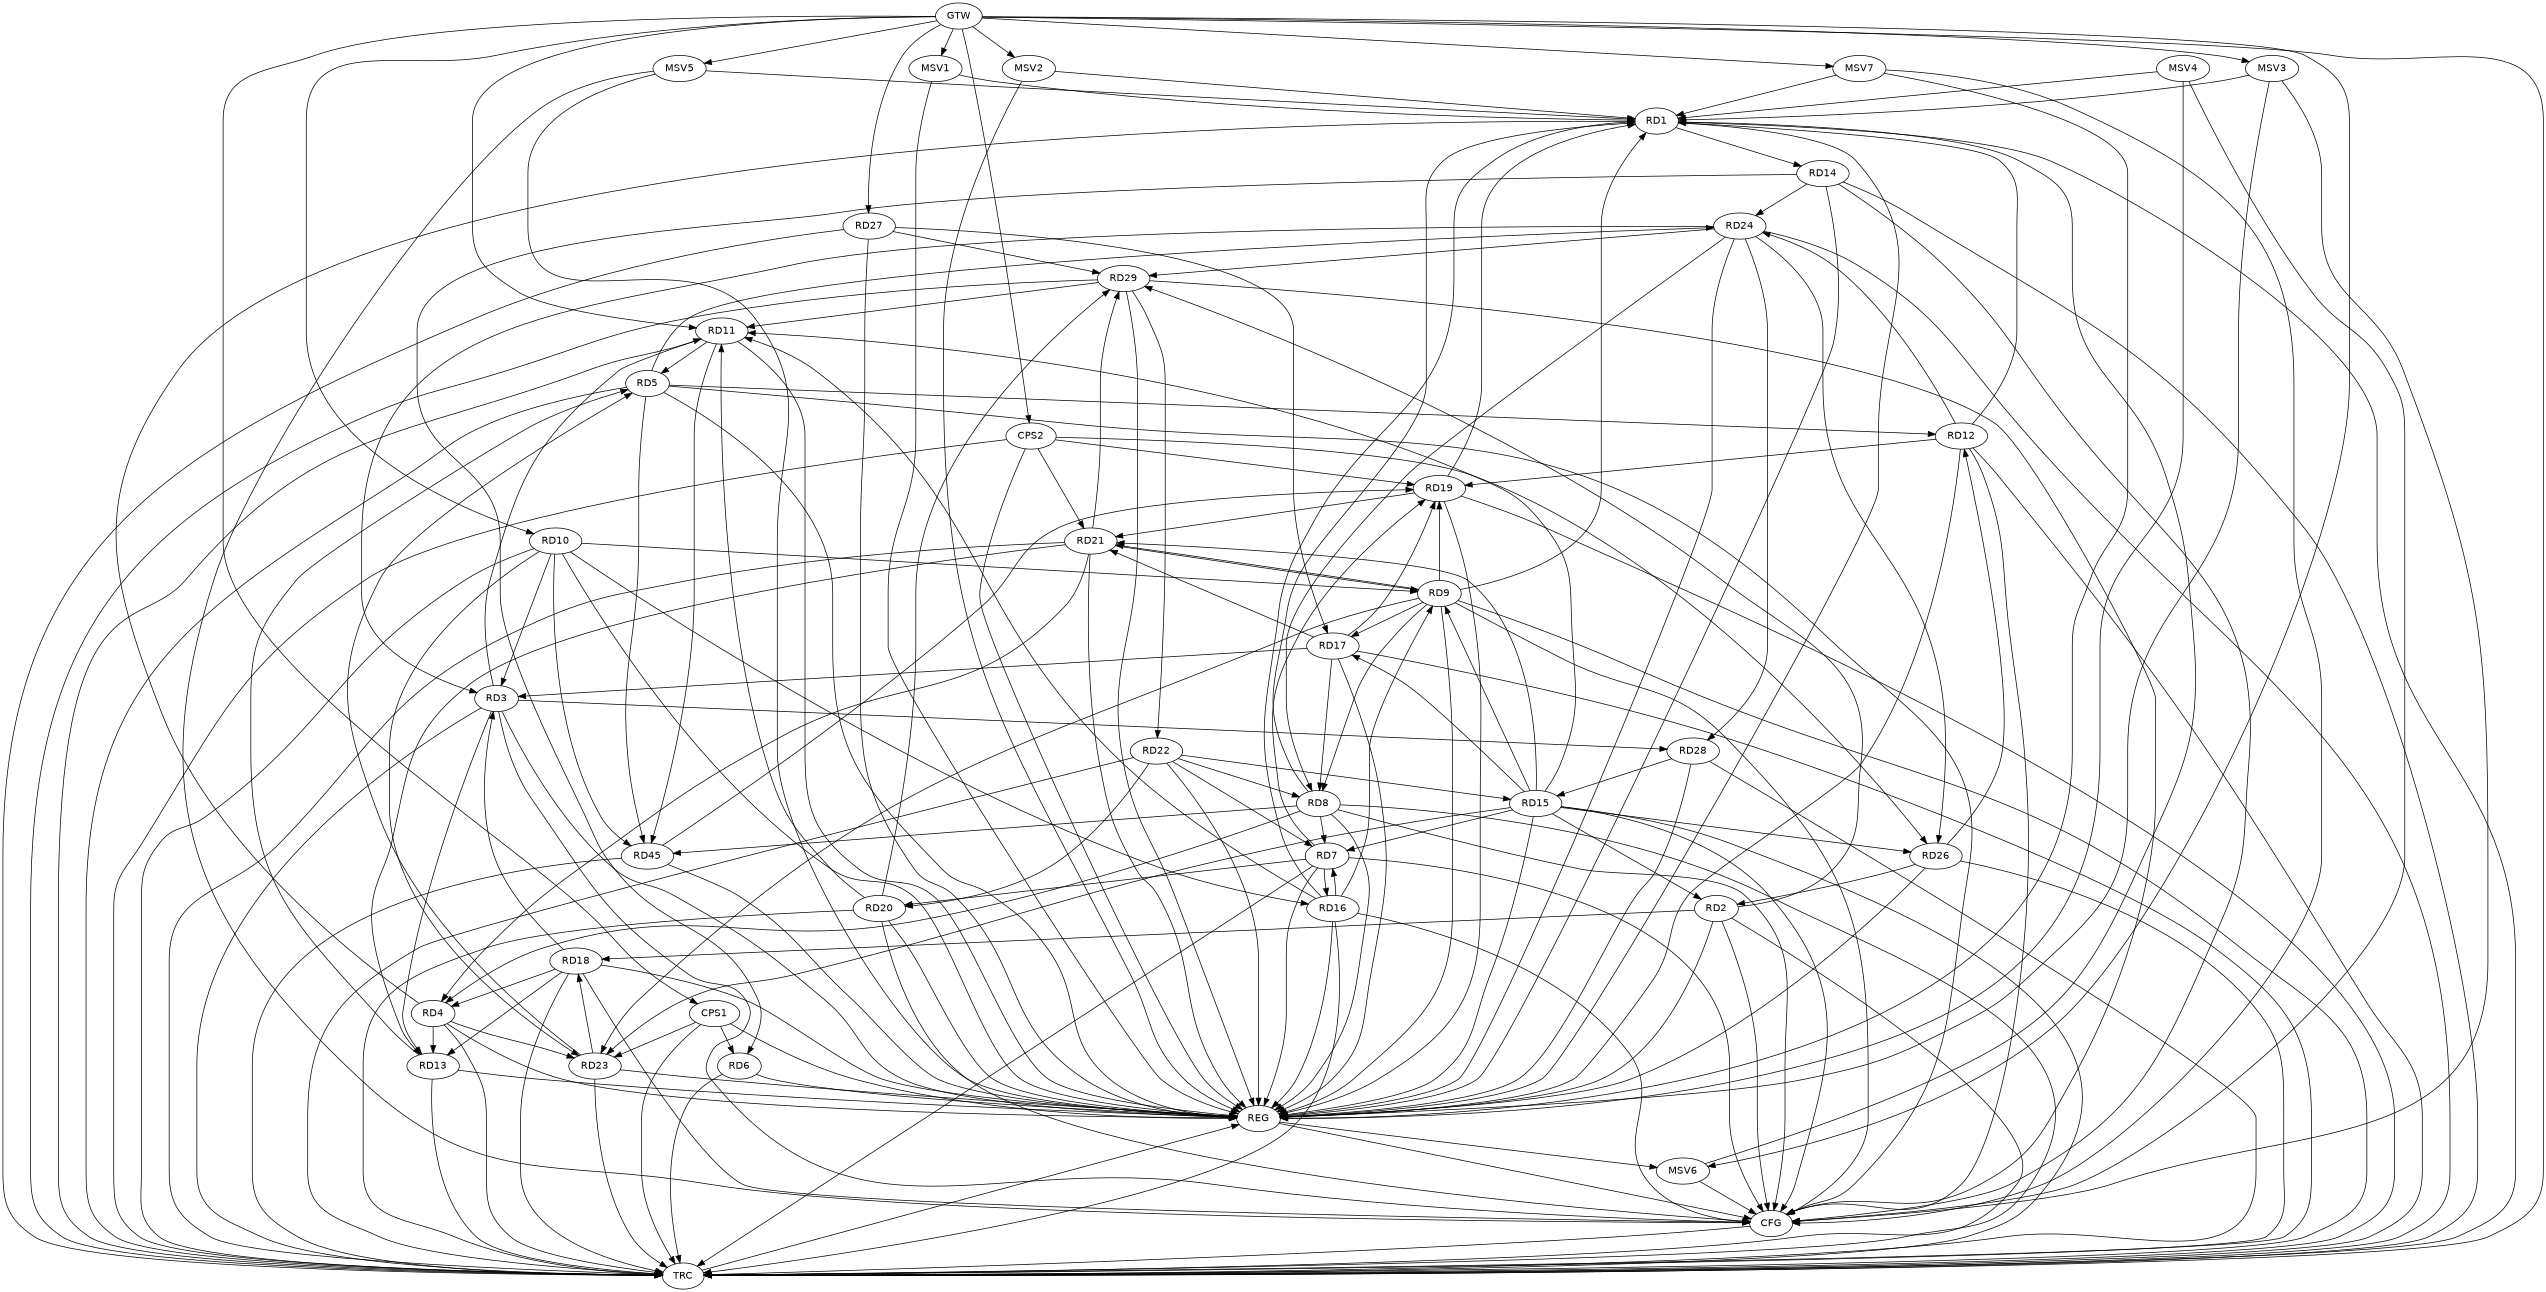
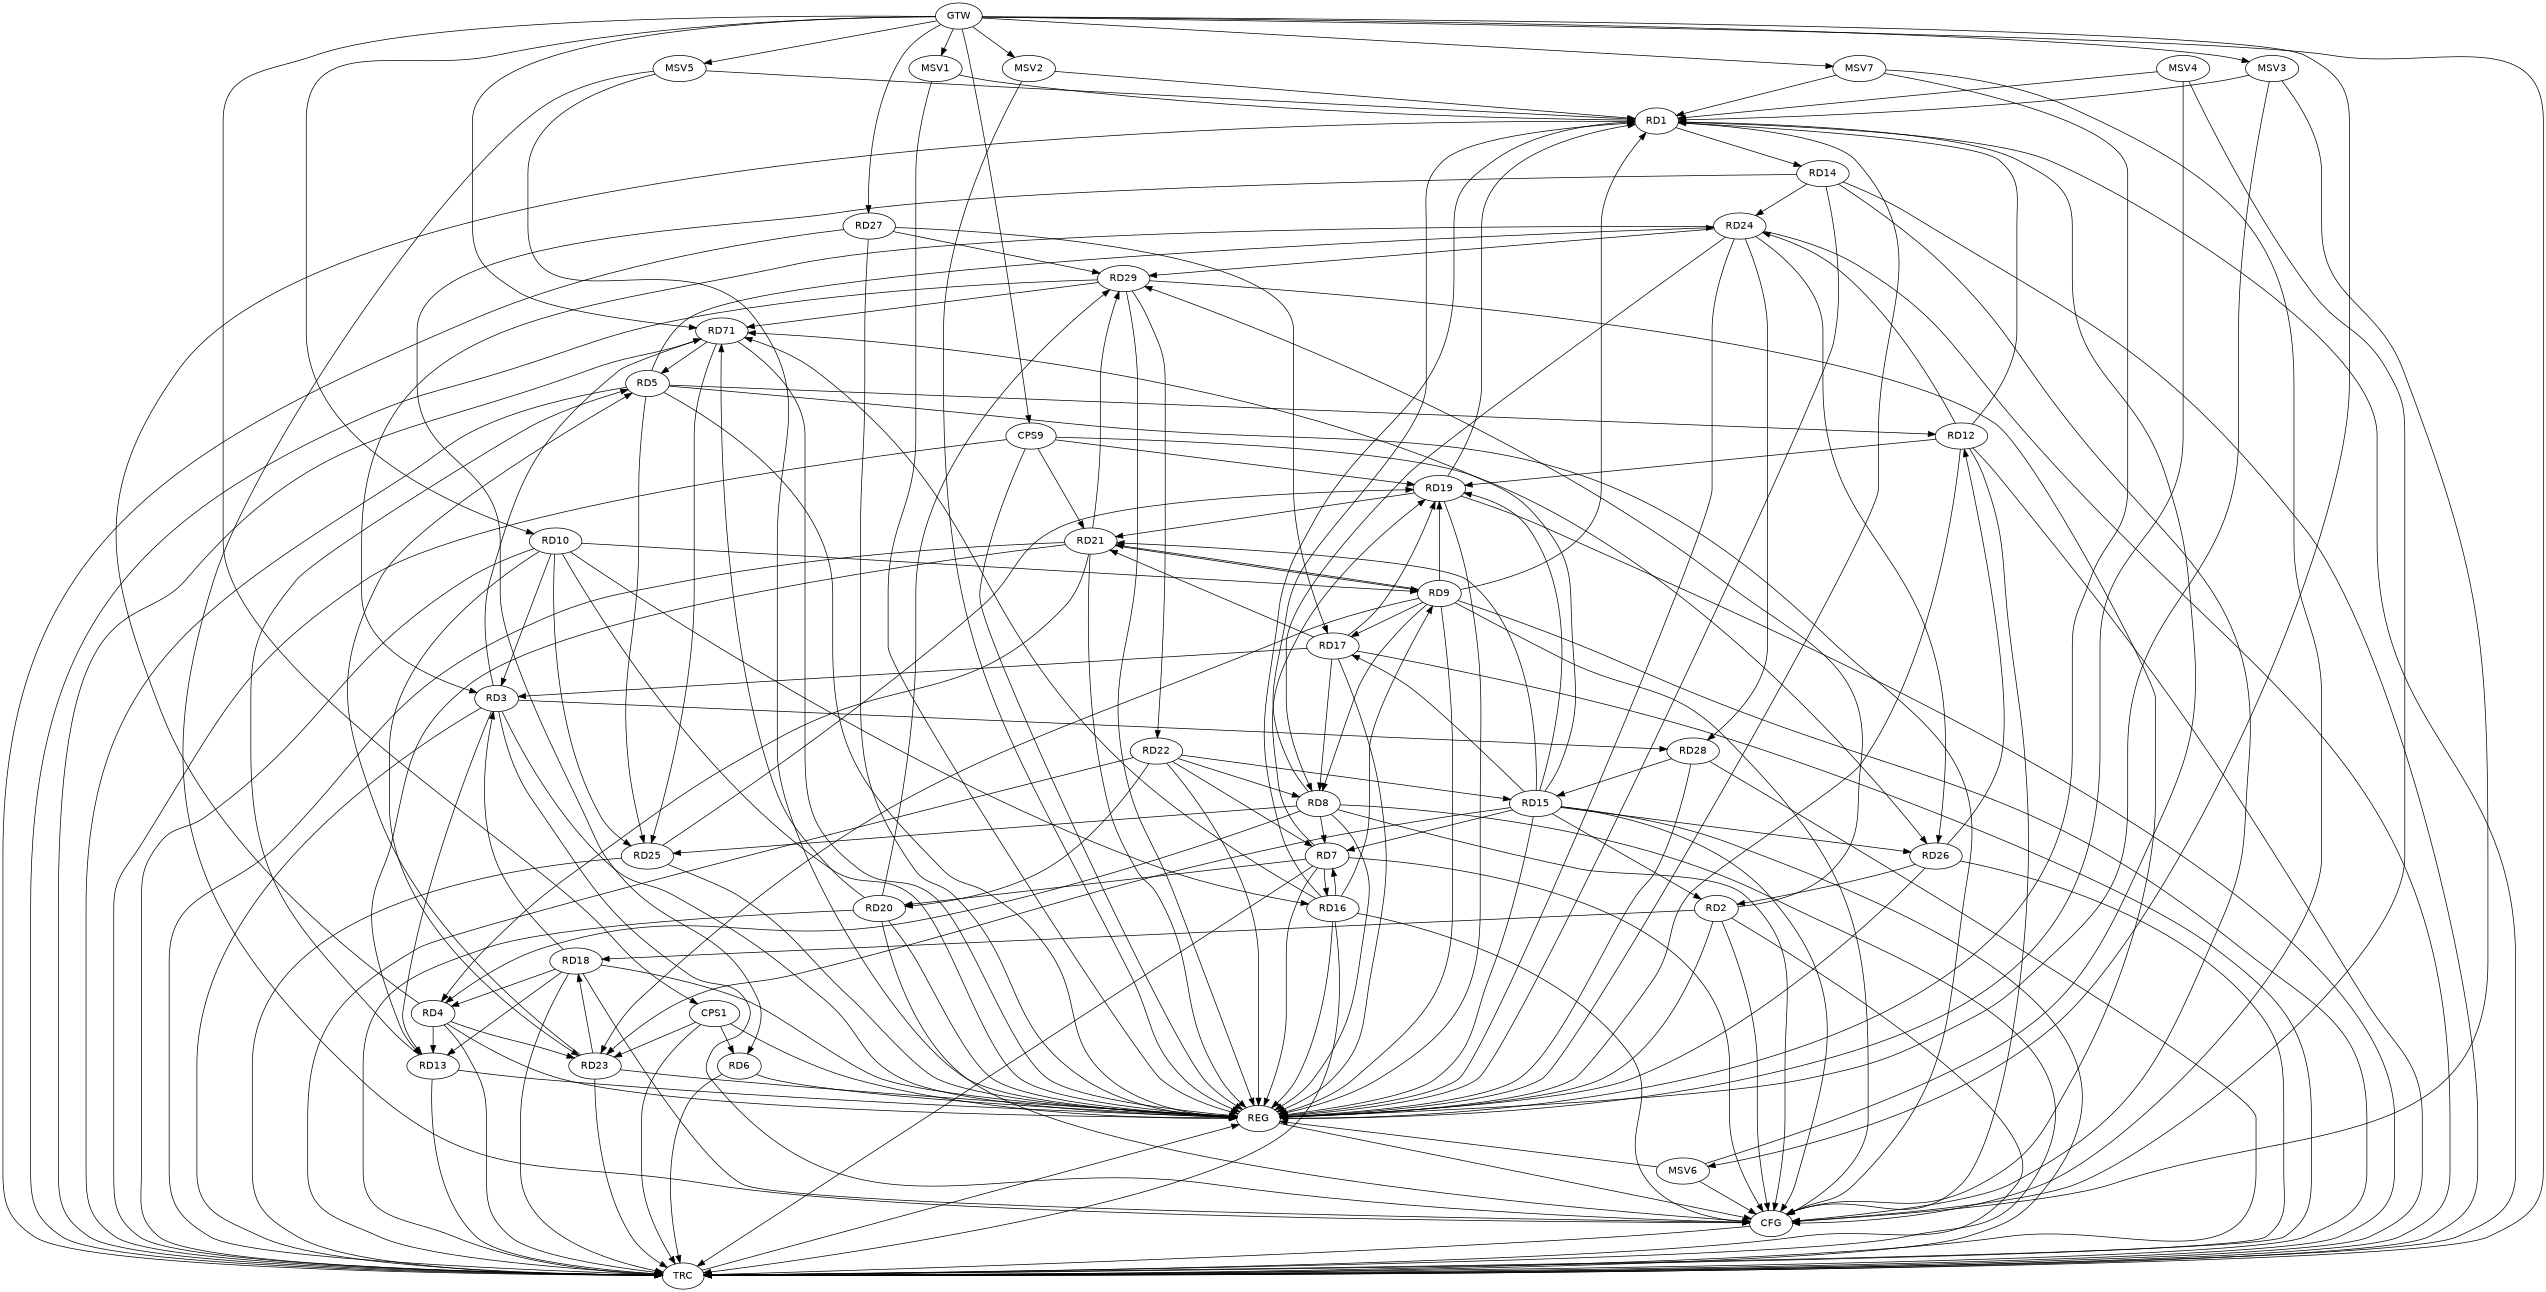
(722, 331) -> (722, 331)
(1031, 436) -> (1031, 436)
(1489, 702) -> (1560, 624)
(648, 856) -> (648, 856)
(1465, 1145) -> (1472, 1144)
